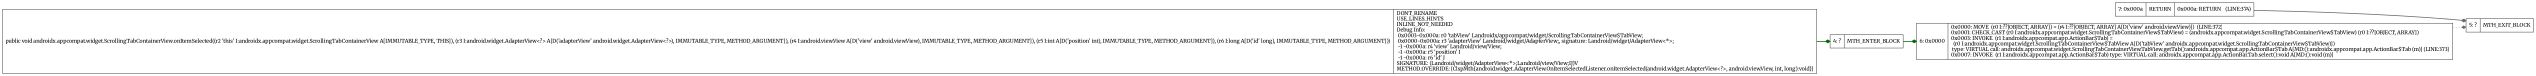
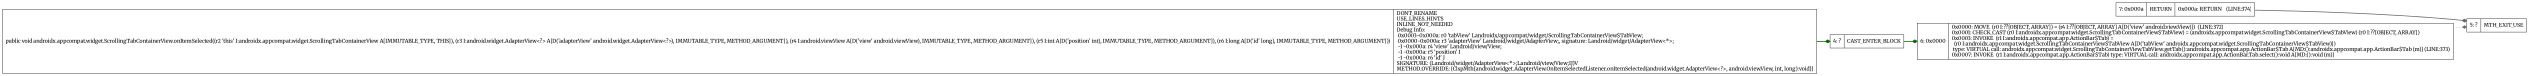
(2507, 25) -> (2504, 25)
(1874, 41) -> (1874, 41)
